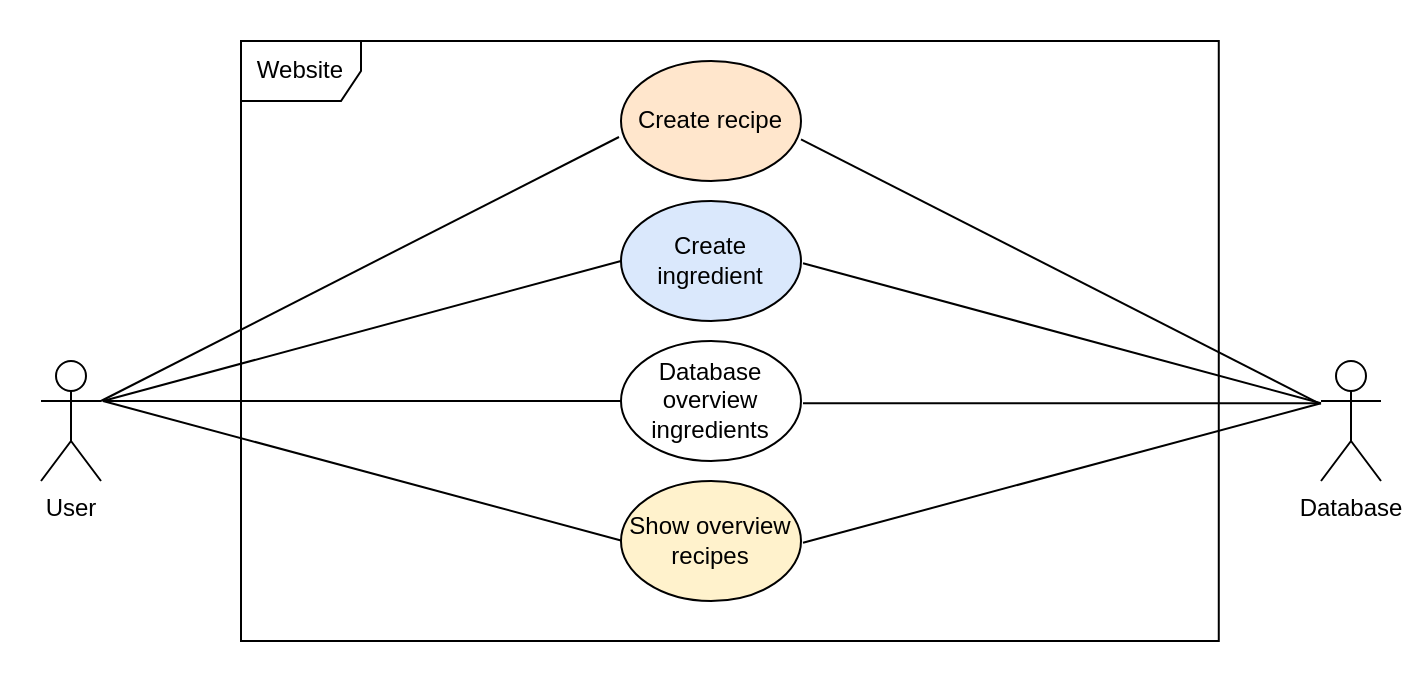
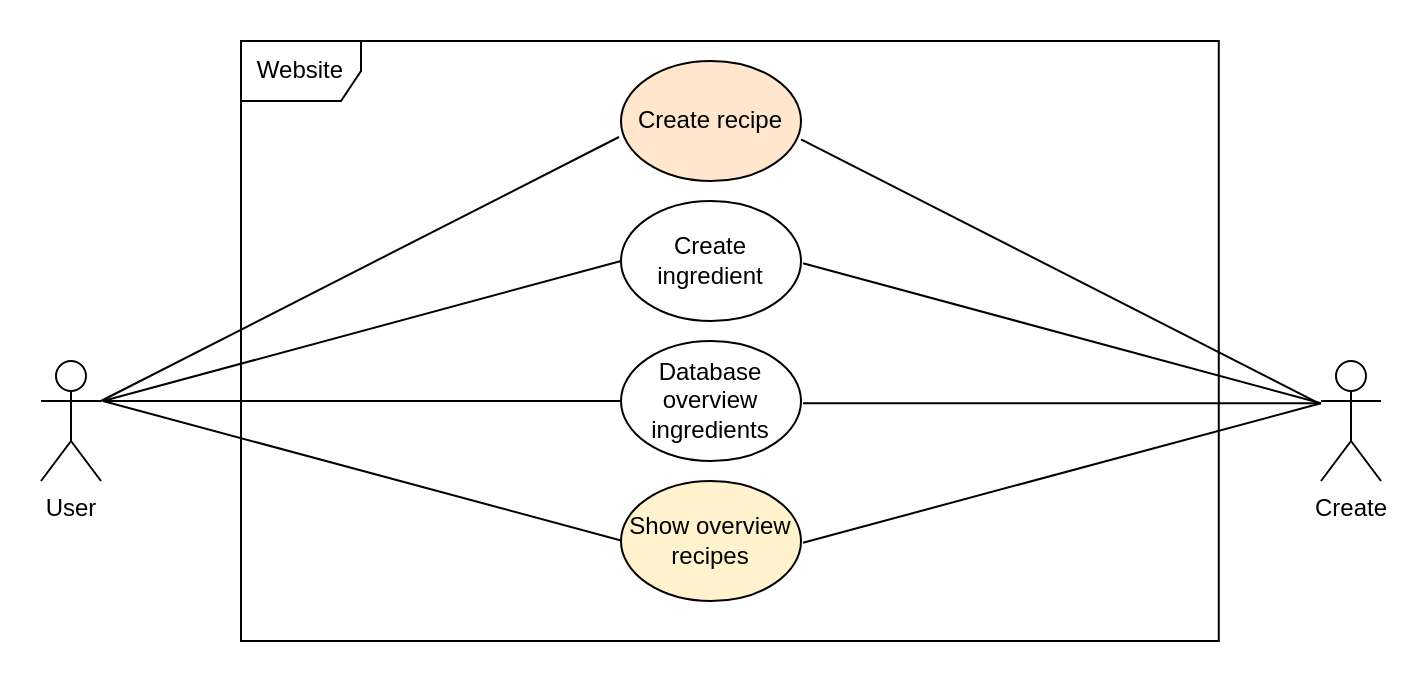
(711, 261) -> (711, 261)
(1352, 509) -> (1352, 509)
